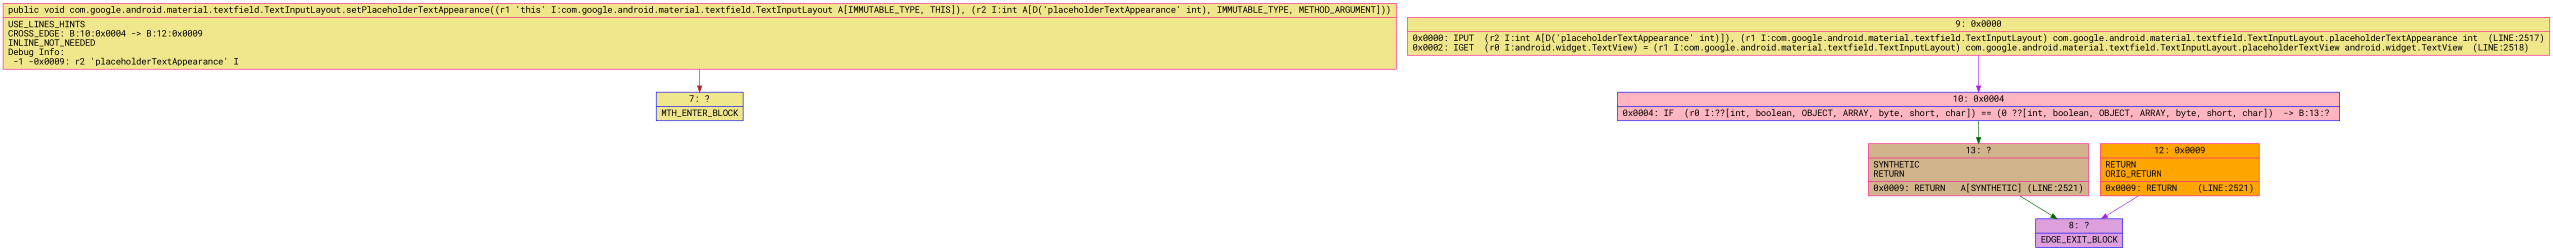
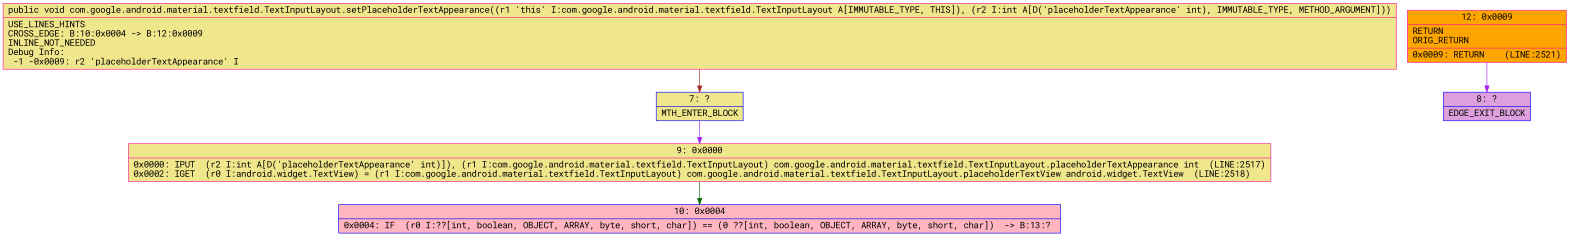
(1979, 71) -> (700, 190)
none -> (700, 129)
(1979, 170) -> none
